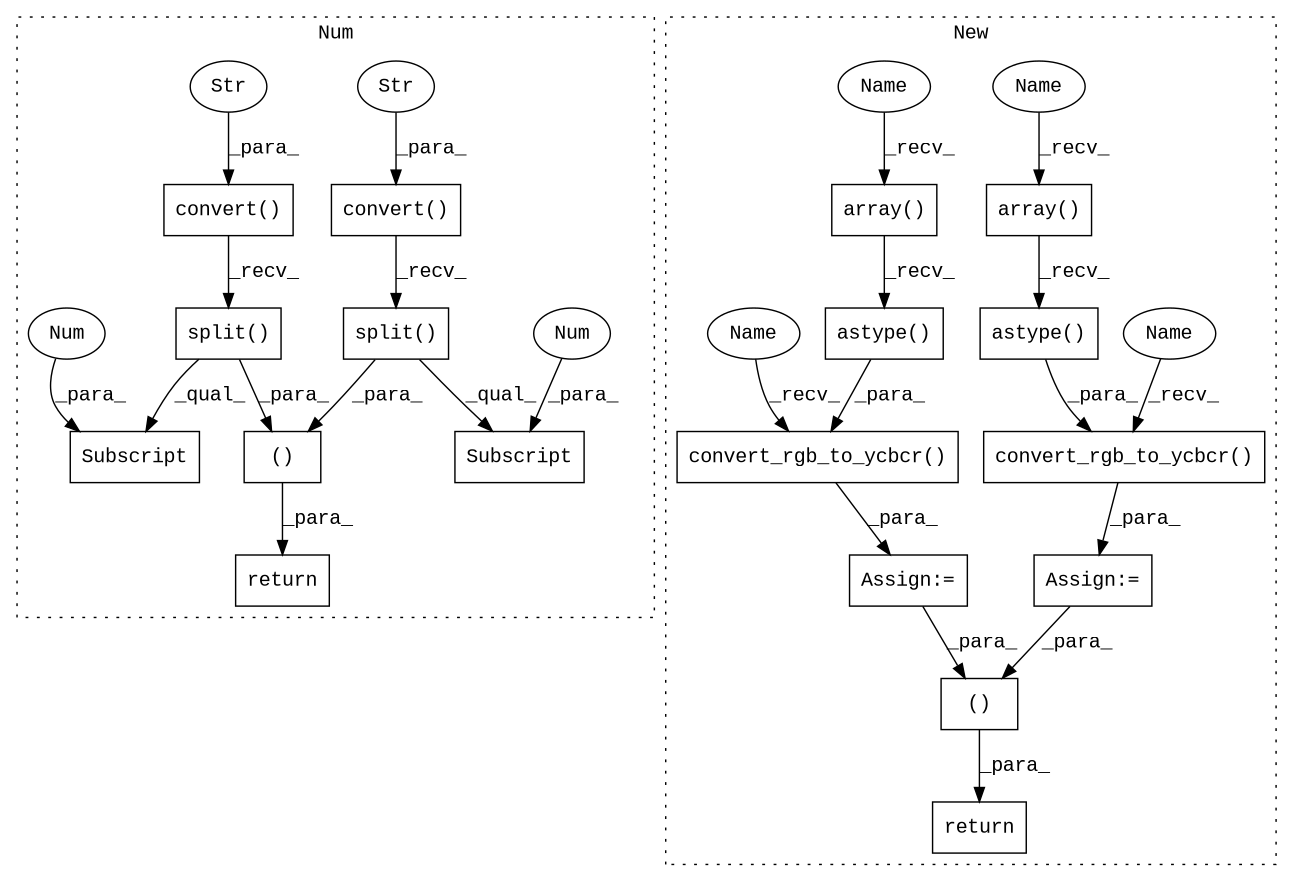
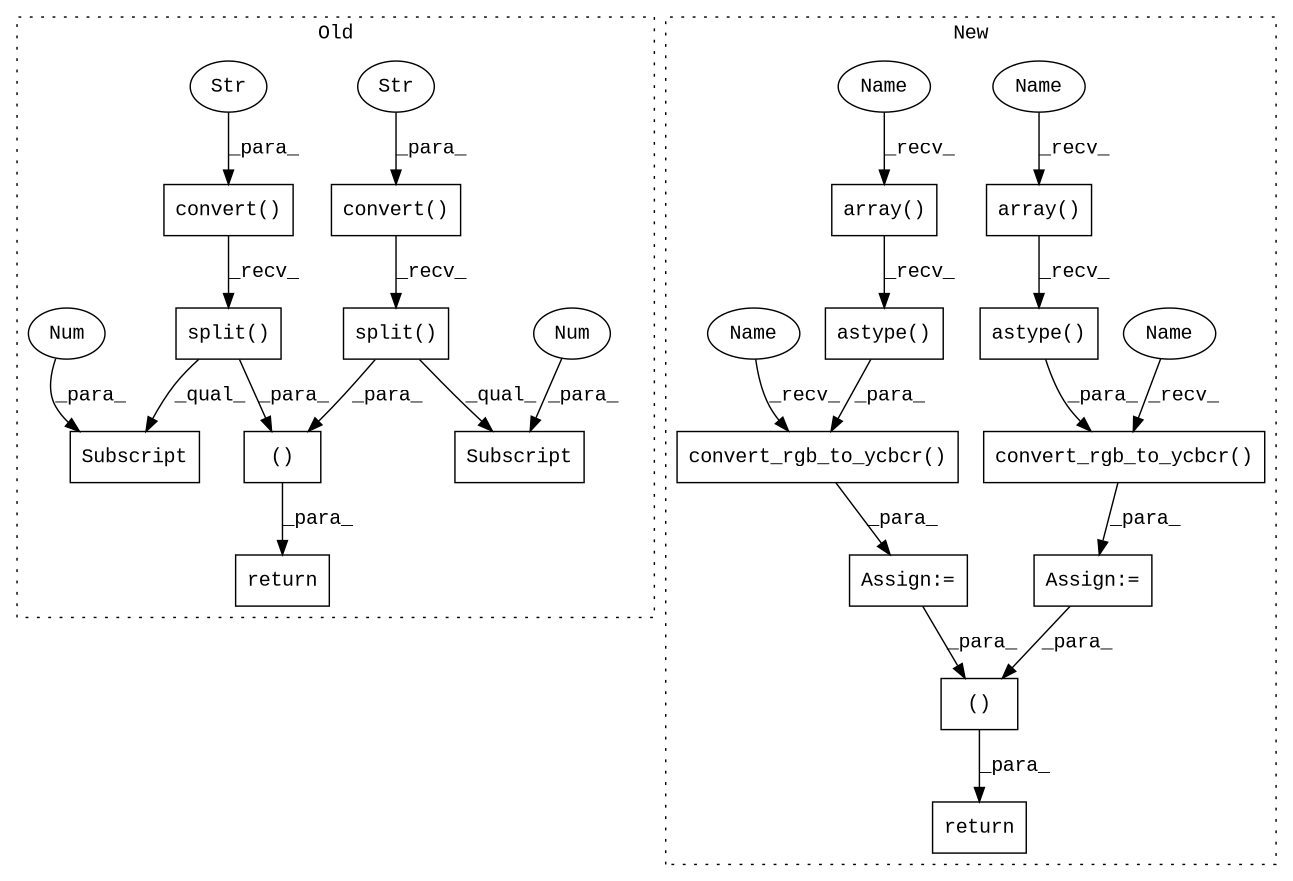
(336, 33) -> (336, 33)
